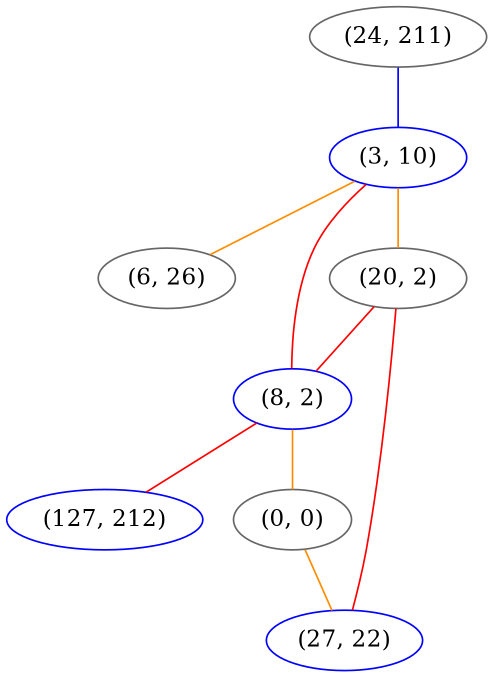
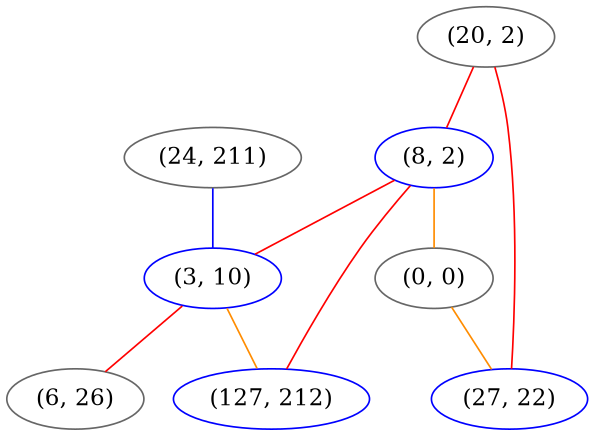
(282, 218) -> (144, 339)
(398, 218) -> (242, 338)
